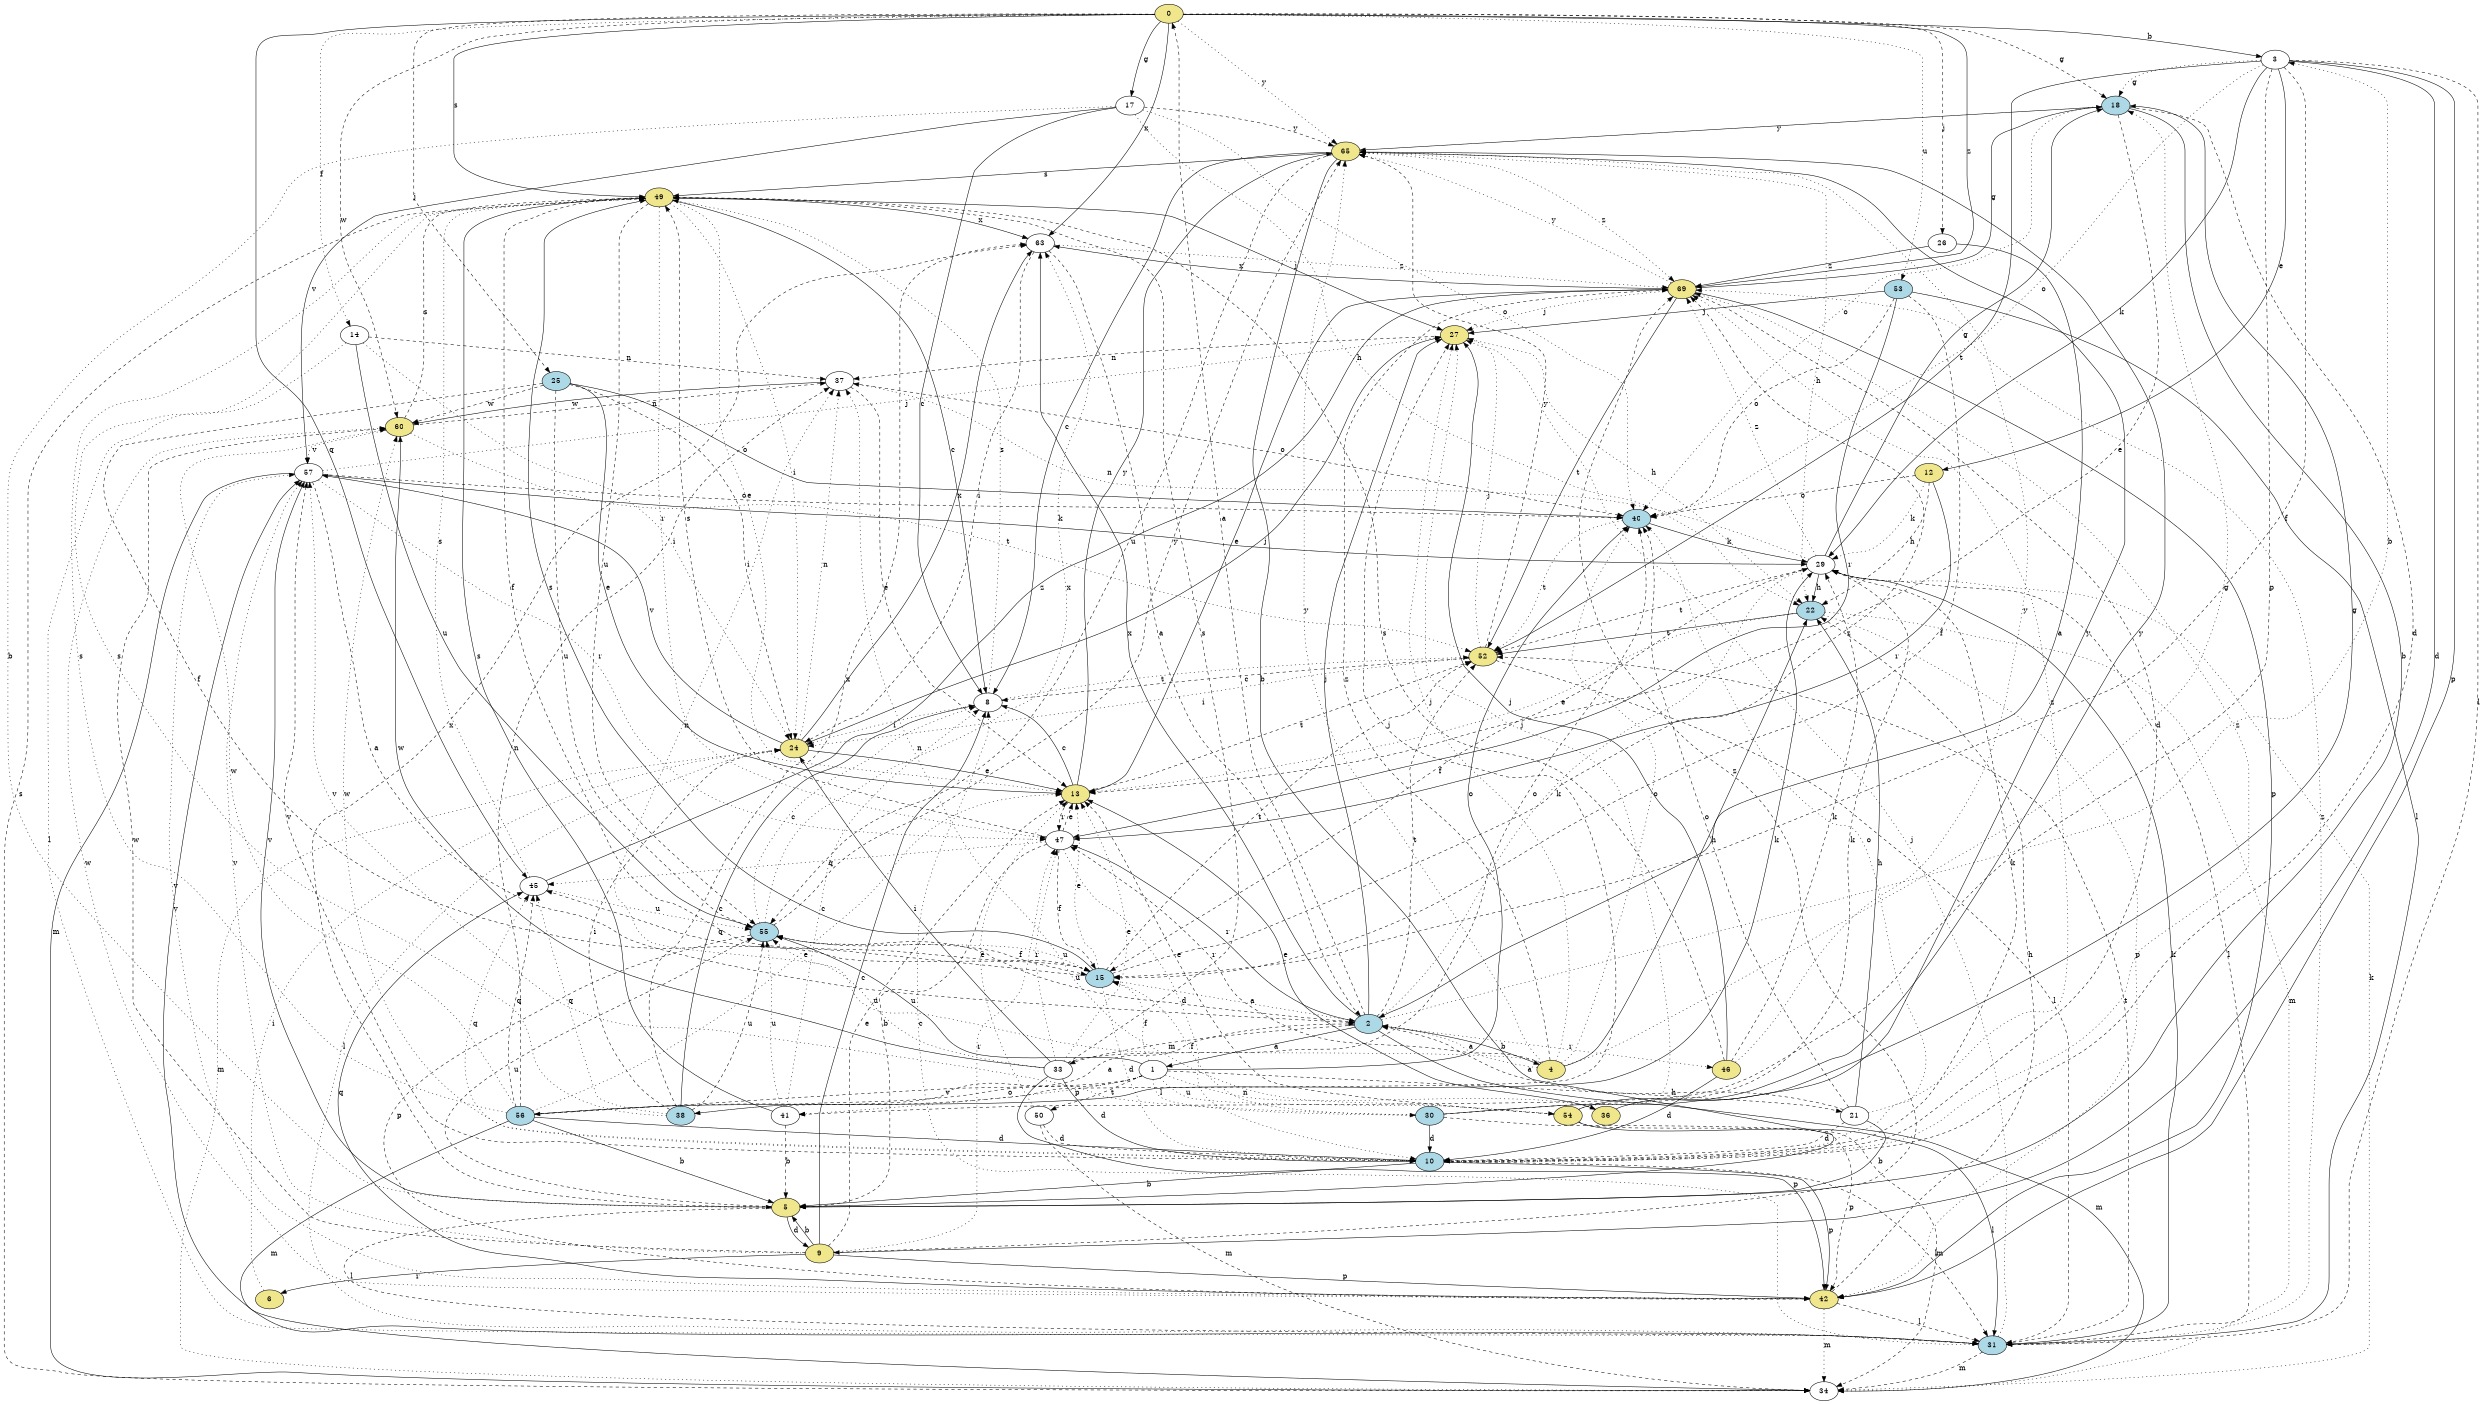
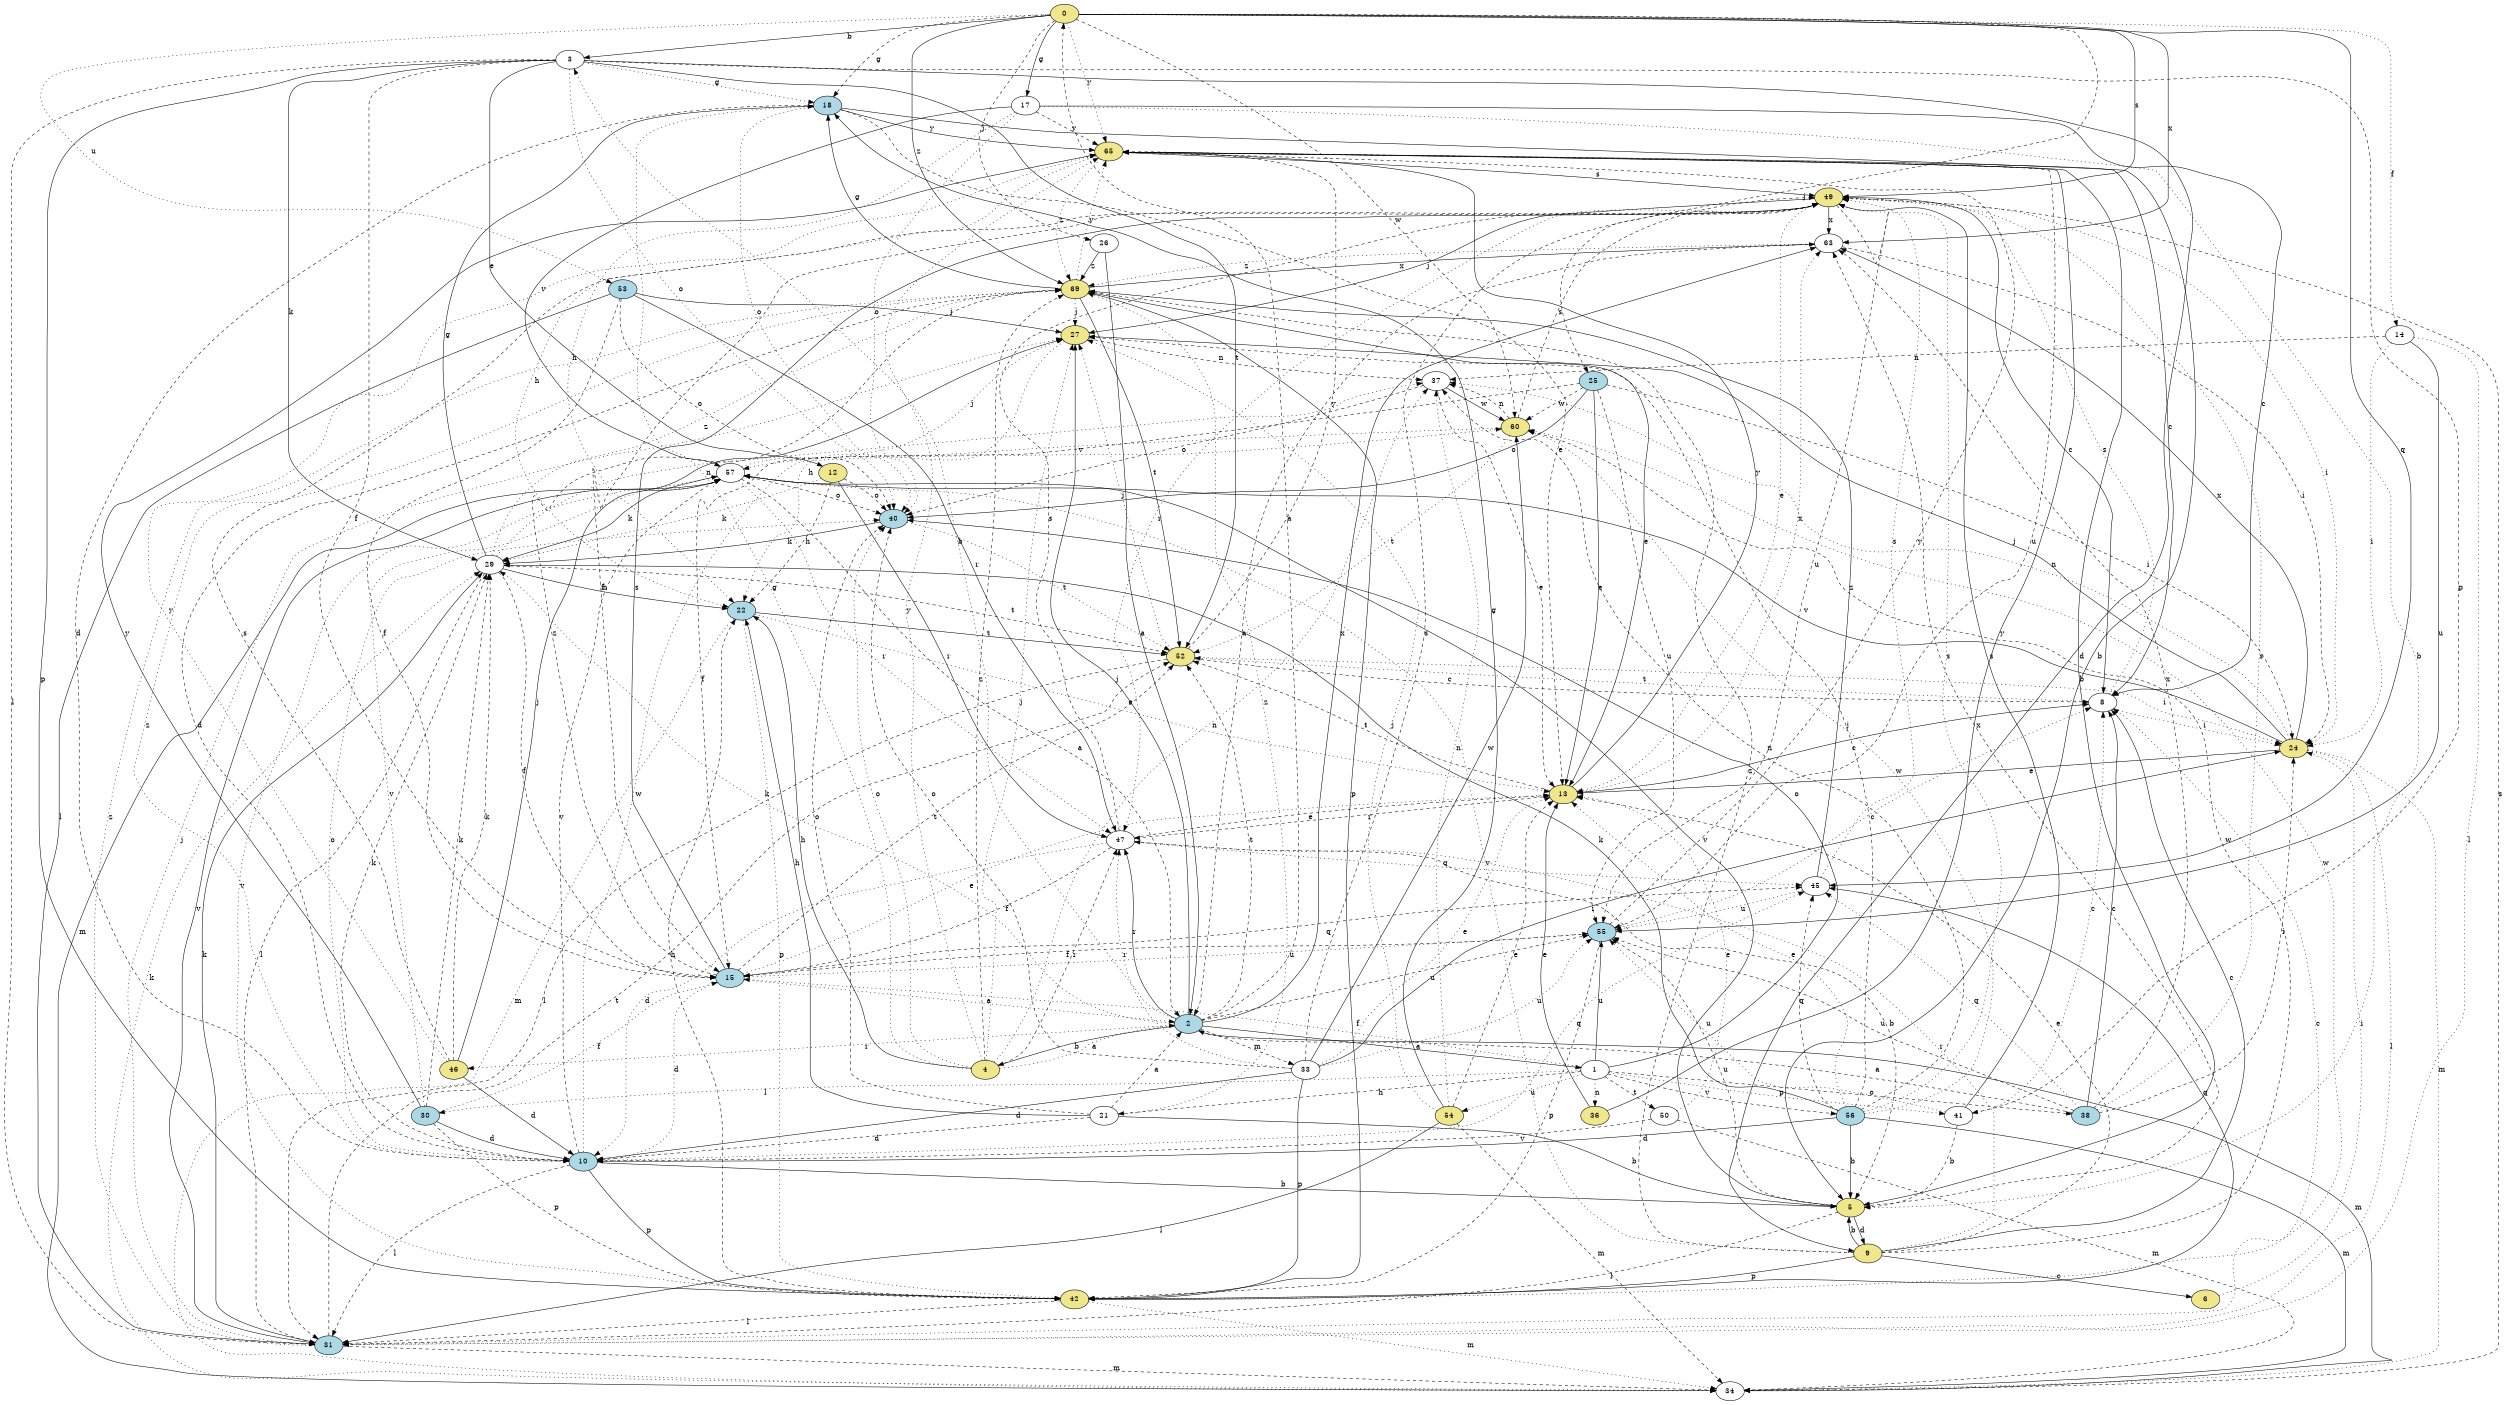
(1057, 659) -> (1785, 573)
(1062, 1139) -> (1523, 1139)
(418, 1276) -> (2059, 1276)
